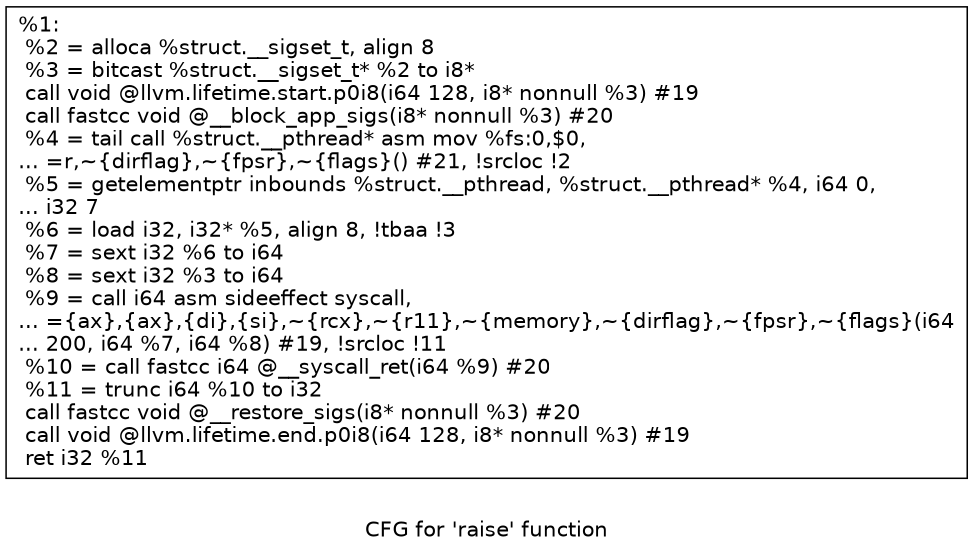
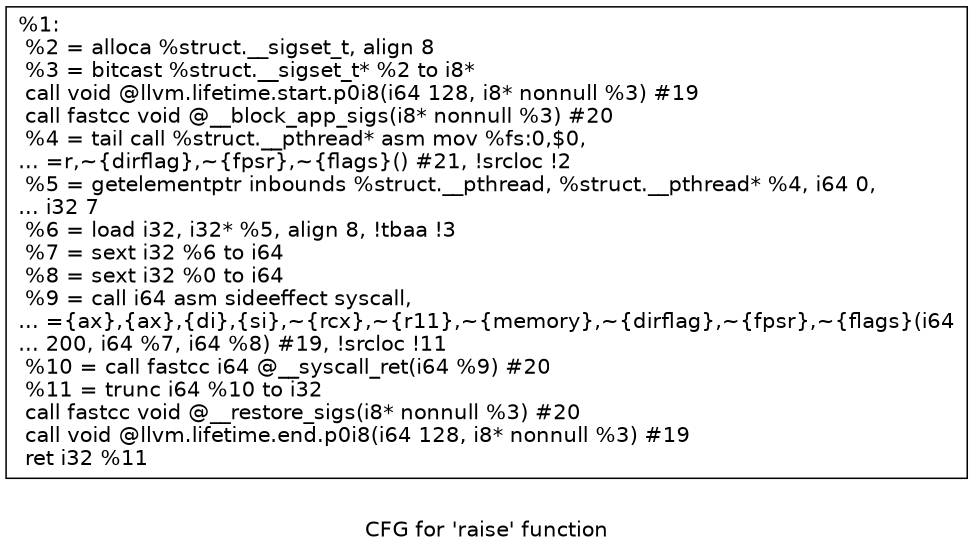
(151, 276) -> (151, 276)
